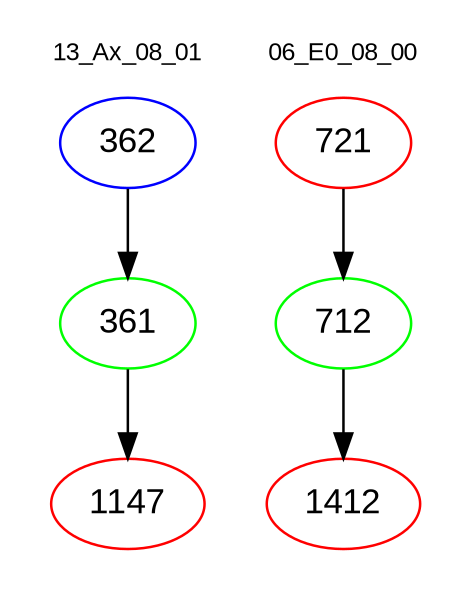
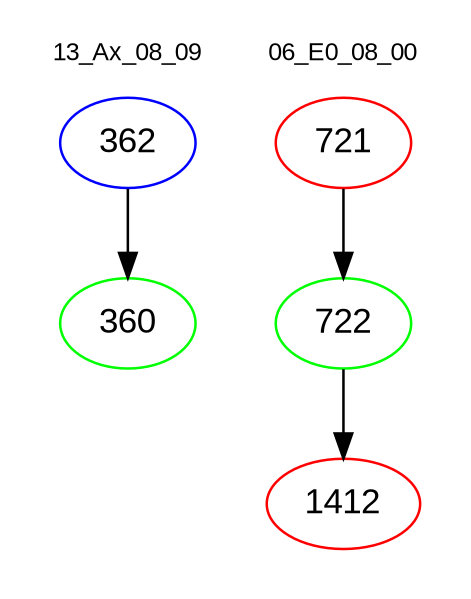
(128, 54) -> (128, 54)
(128, 323) -> (128, 323)
(343, 323) -> (343, 323)
(128, 504) -> none
